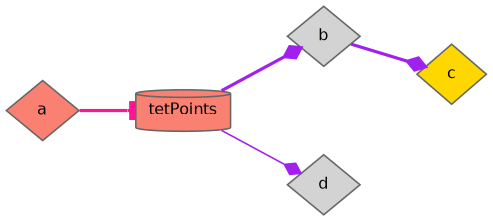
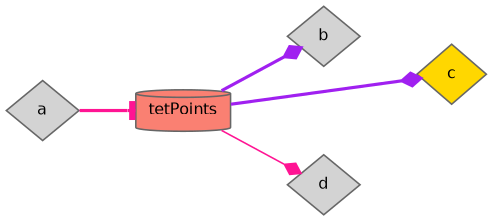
(379, 53) -> (316, 93)
(43, 111) -> (43, 111)
(253, 147) -> (253, 147)
